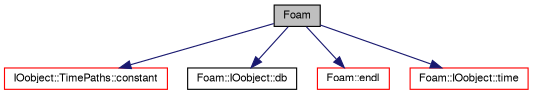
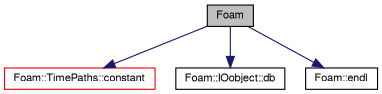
(86, 79) -> (80, 79)
(353, 79) -> (342, 79)
(469, 79) -> none
